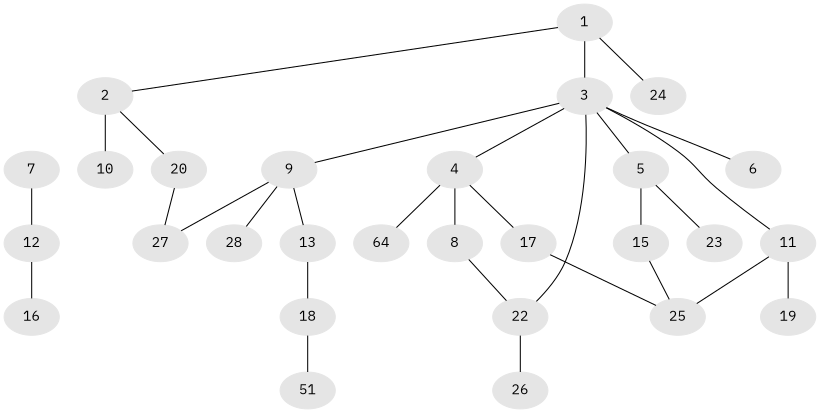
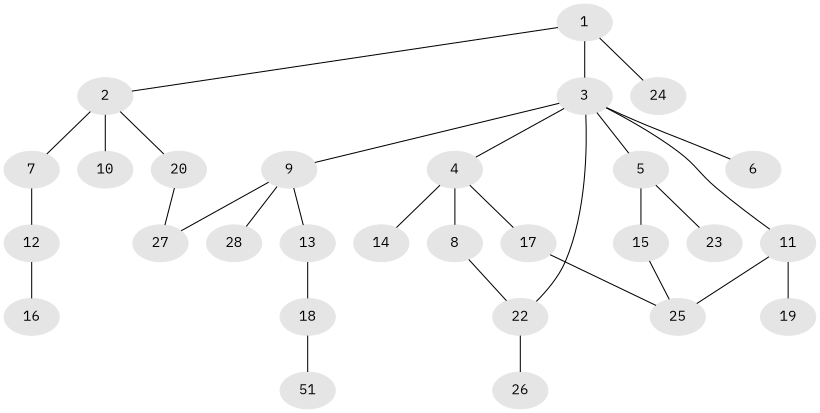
none -> (69, 133)
(381, 243) -> (381, 243)
